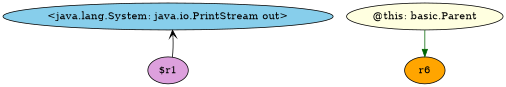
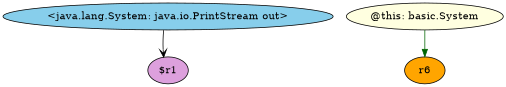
(425, 16) -> (425, 16)
(173, 47) -> (163, 40)
